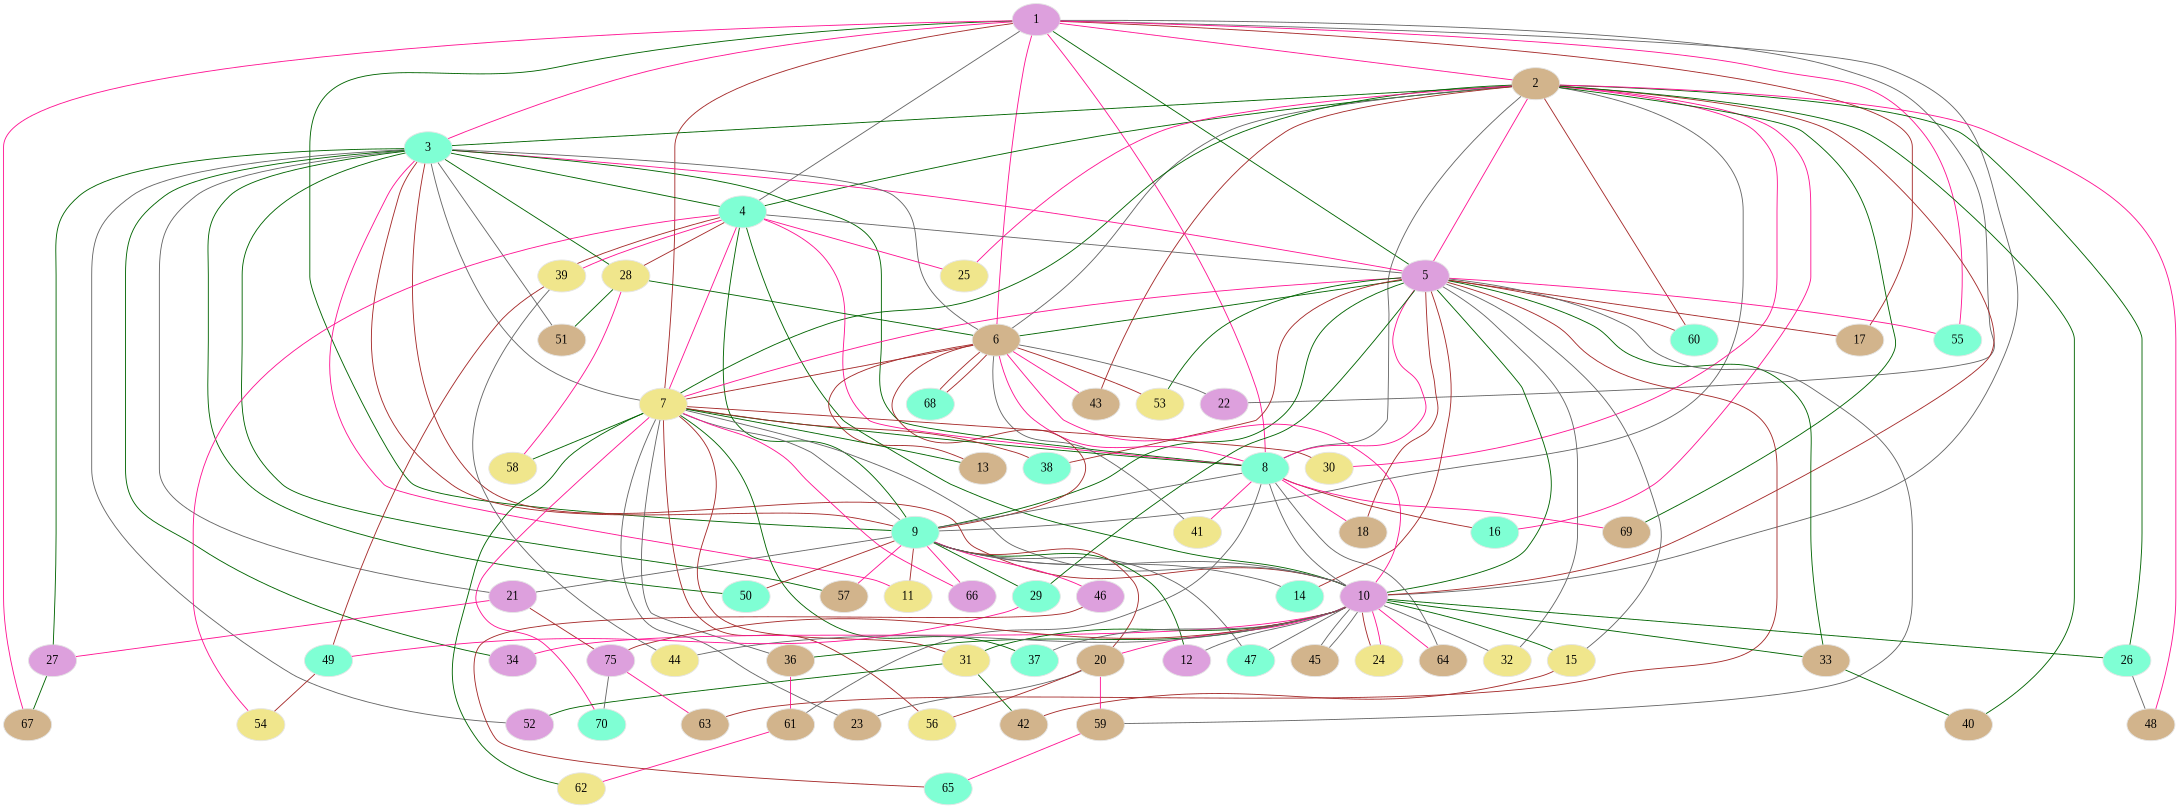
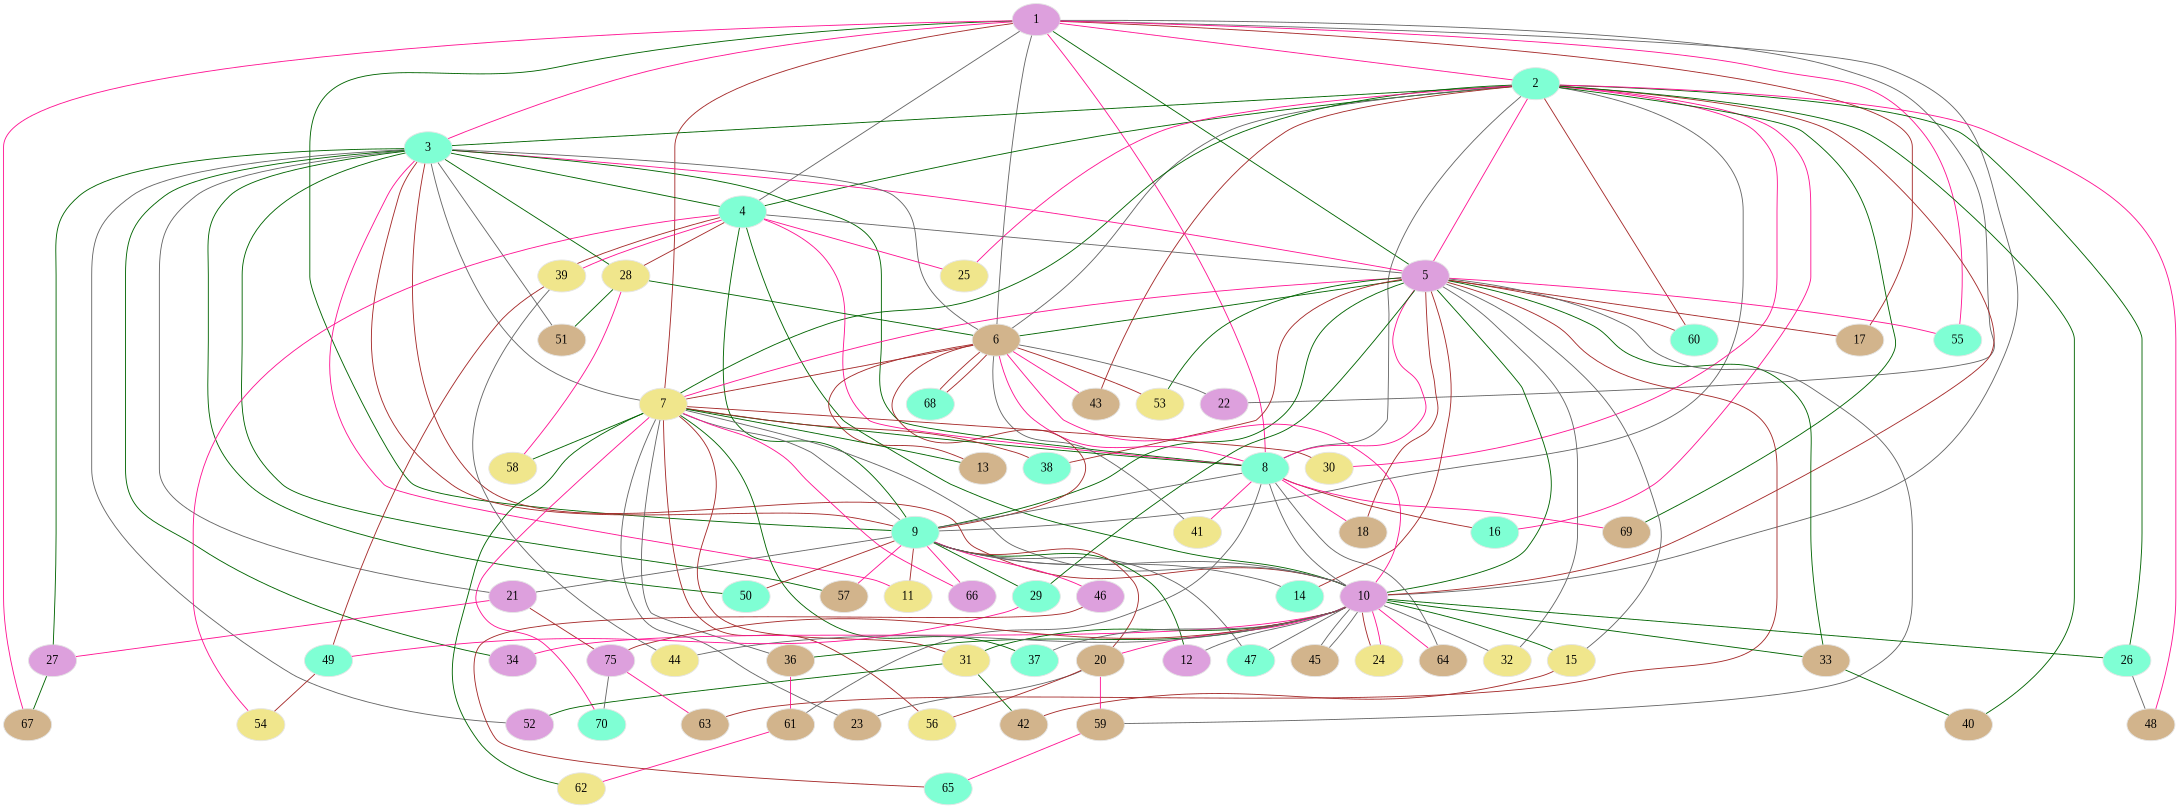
(1536, 84) -> (1536, 84)
(1008, 179) -> (1008, 179)
(703, 308) -> none
